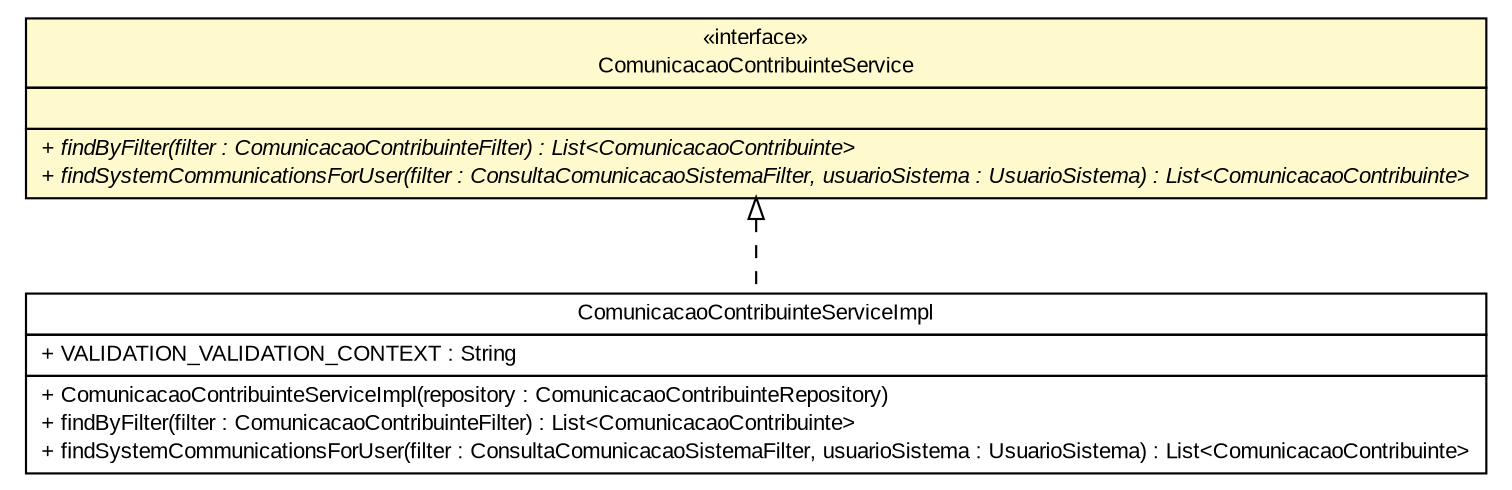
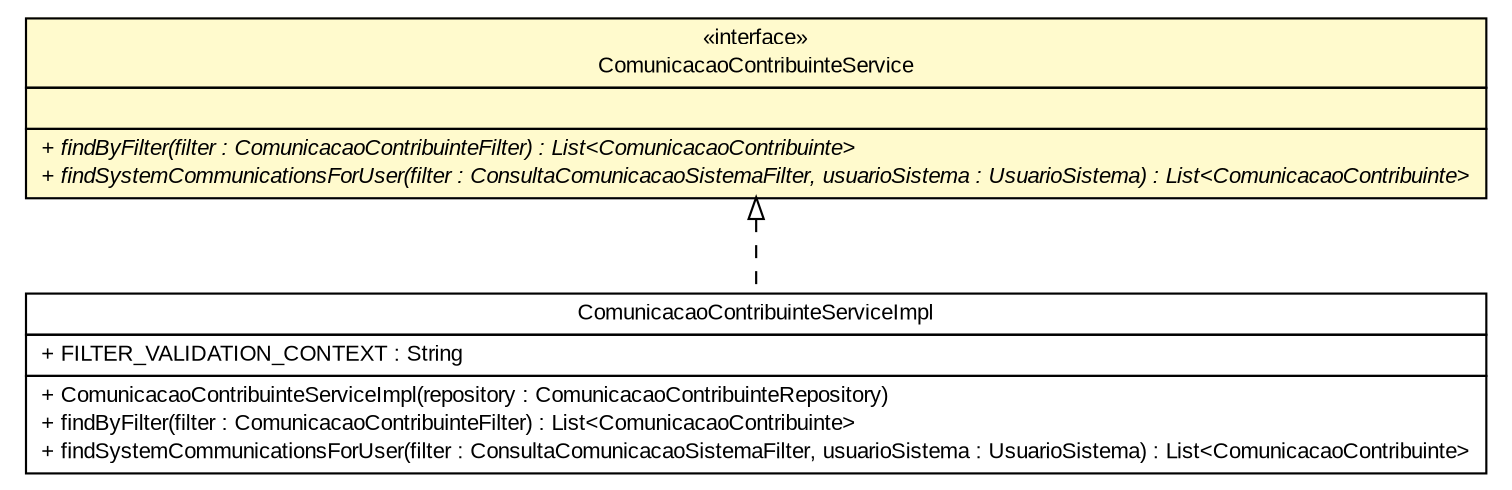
(280, 354) -> (252, 354)
